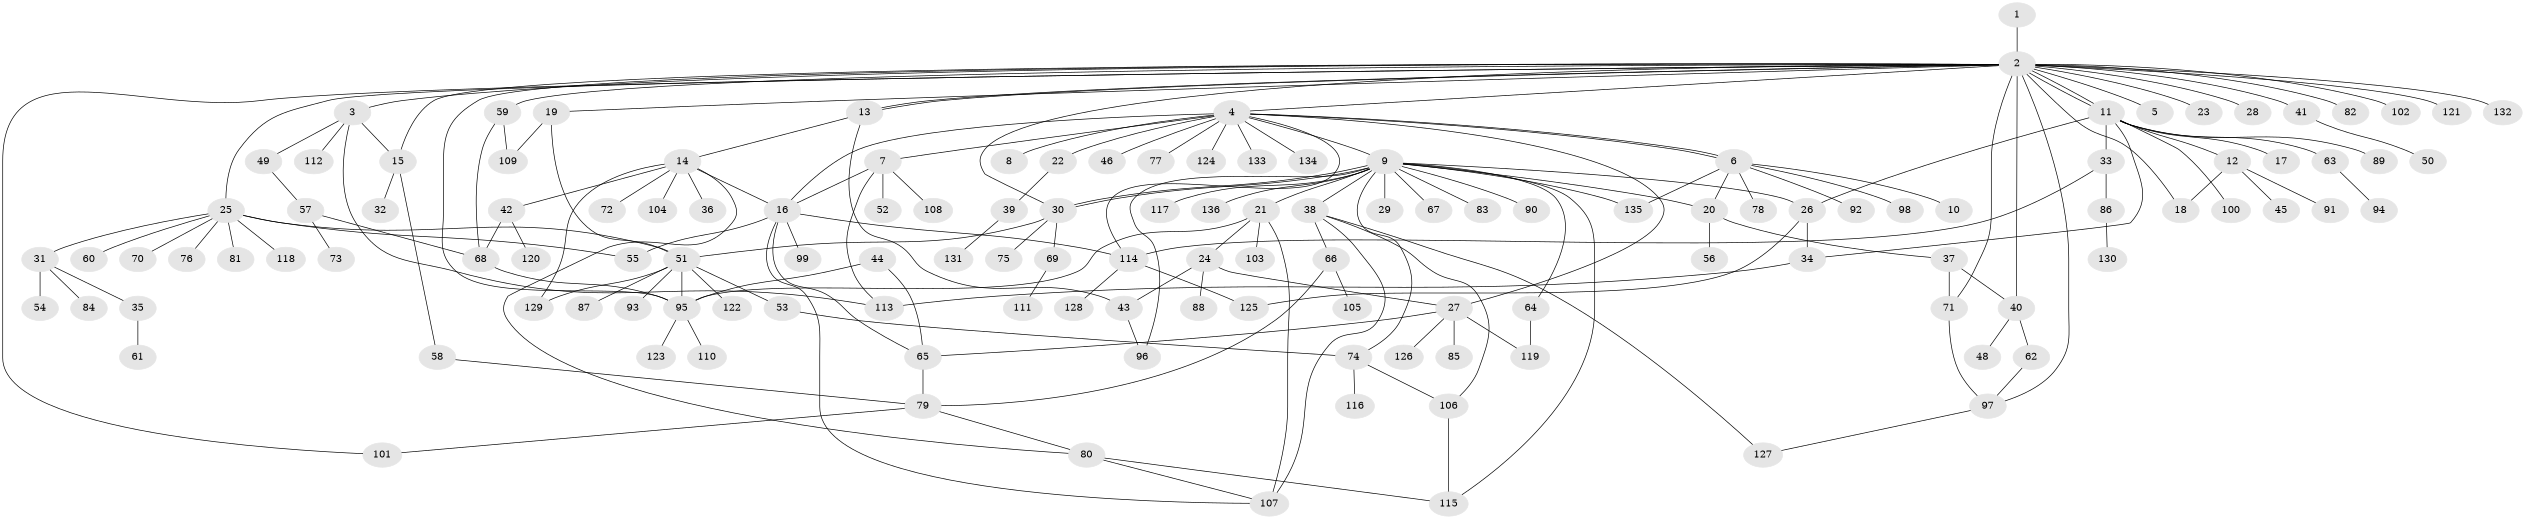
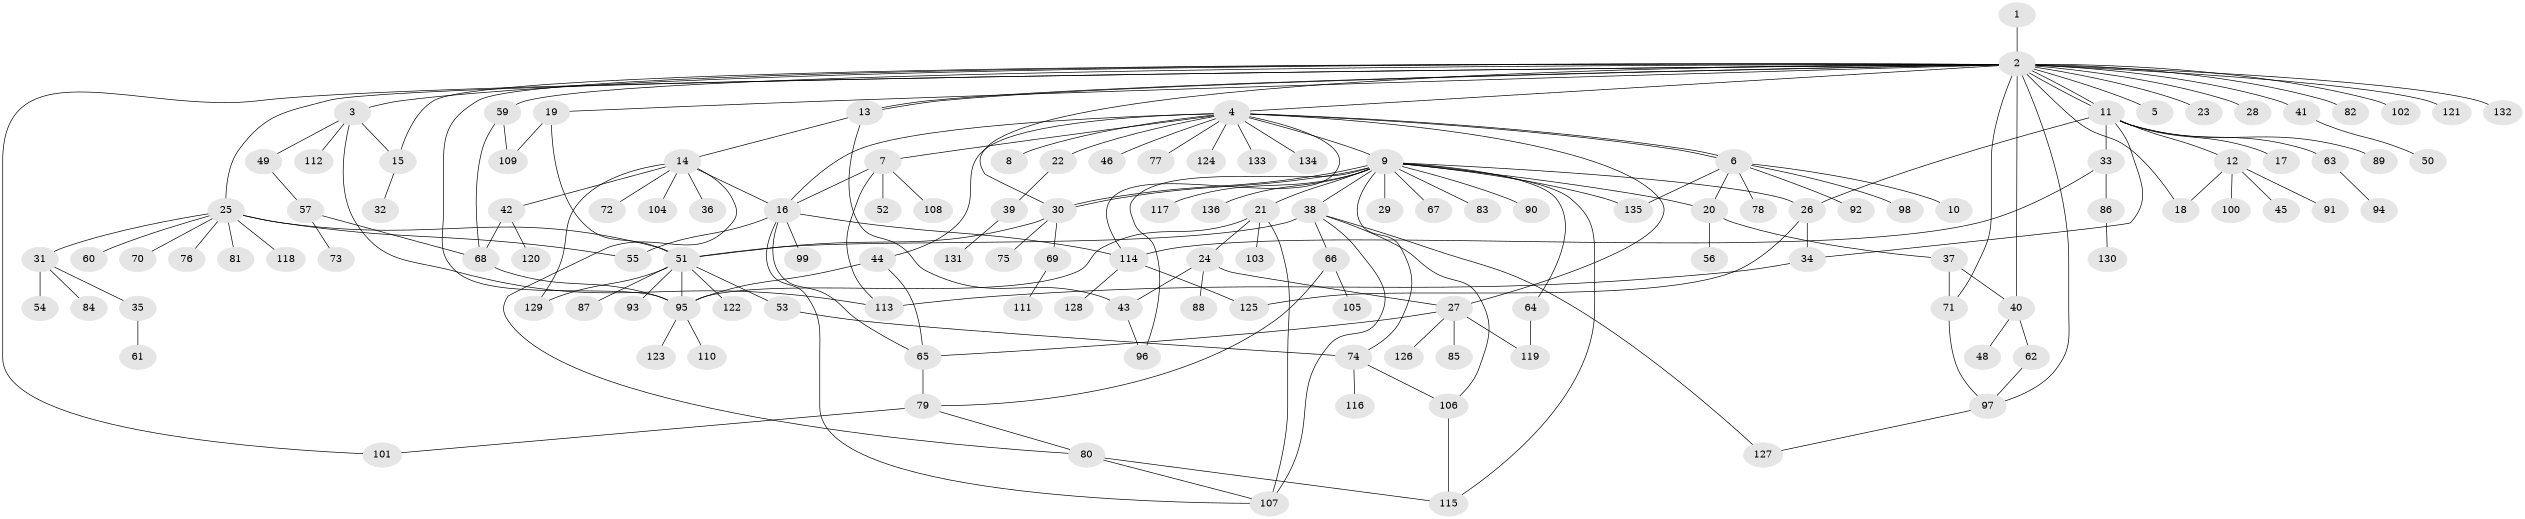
none -> (1040, 129)
(2180, 150) -> (2232, 186)
none -> (999, 242)
(437, 357) -> none
